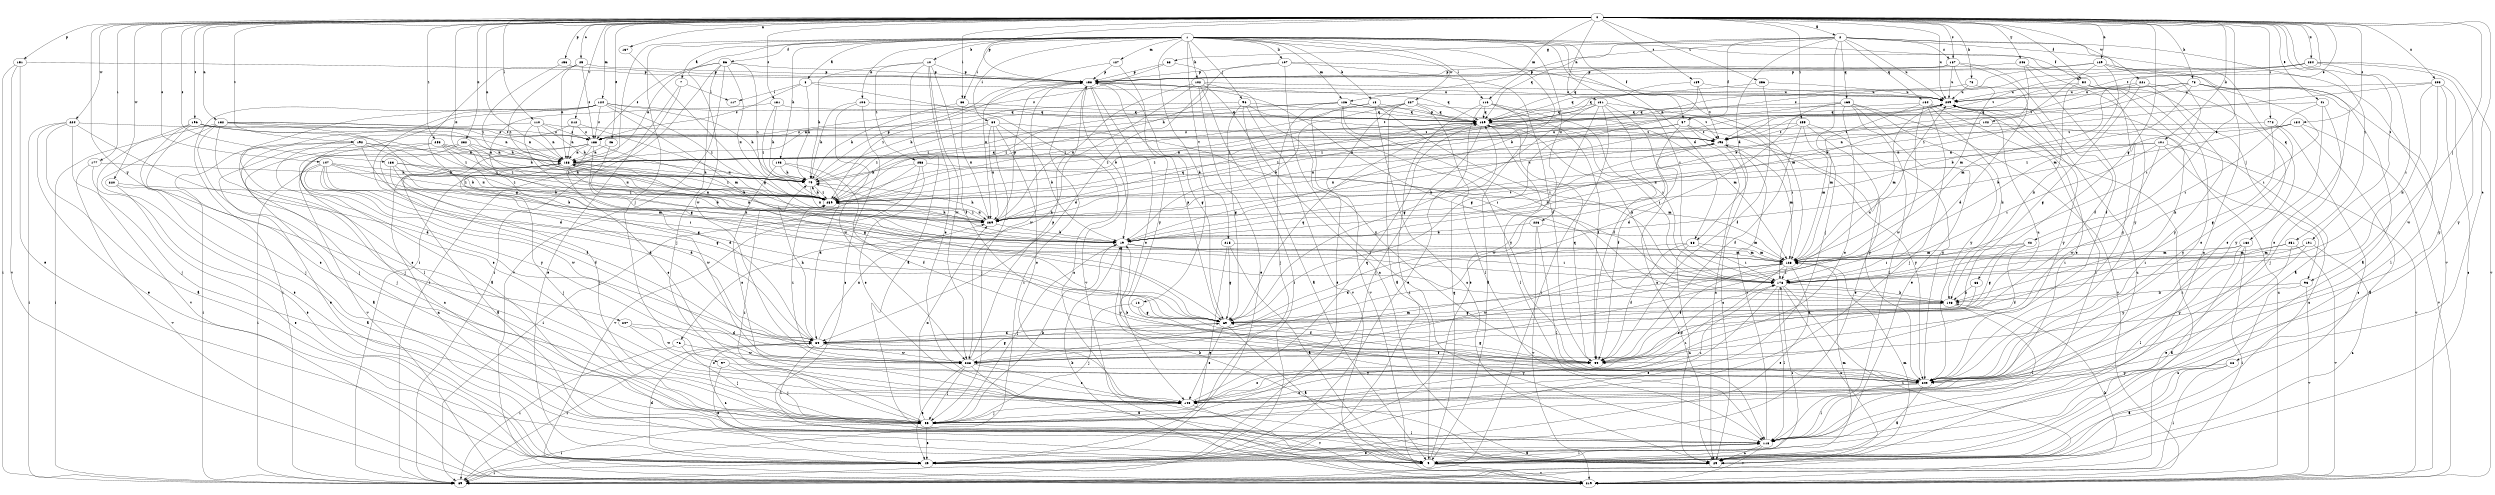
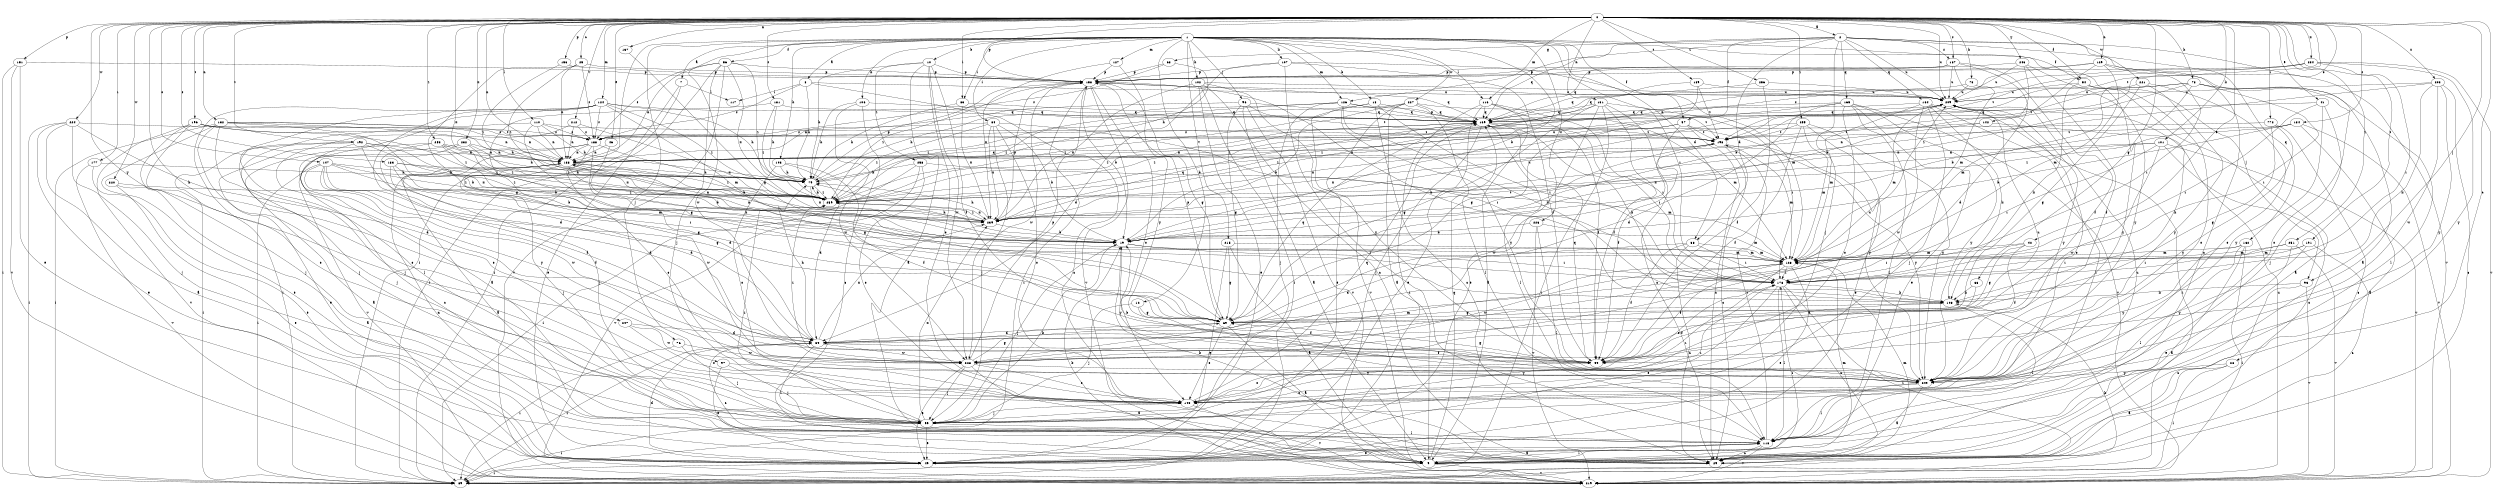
(2047, 93) -> (1987, 83)
(970, 236) -> (159, 27)
